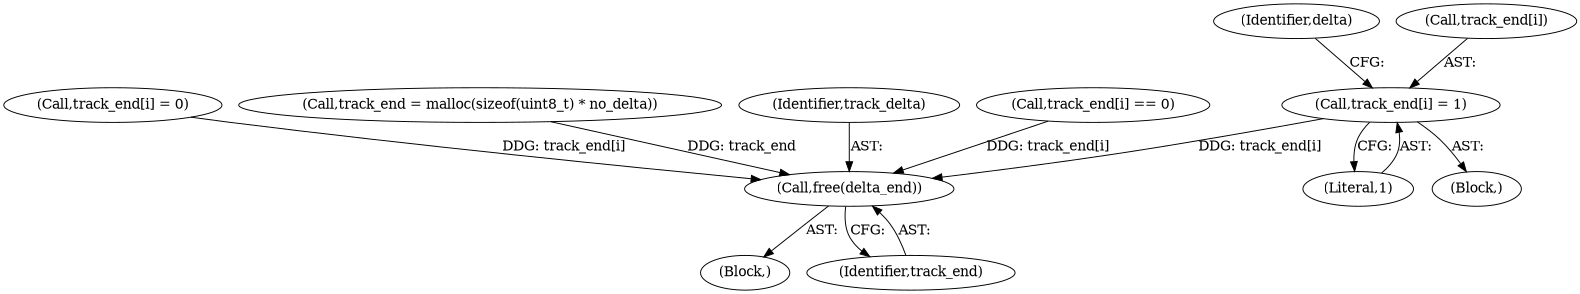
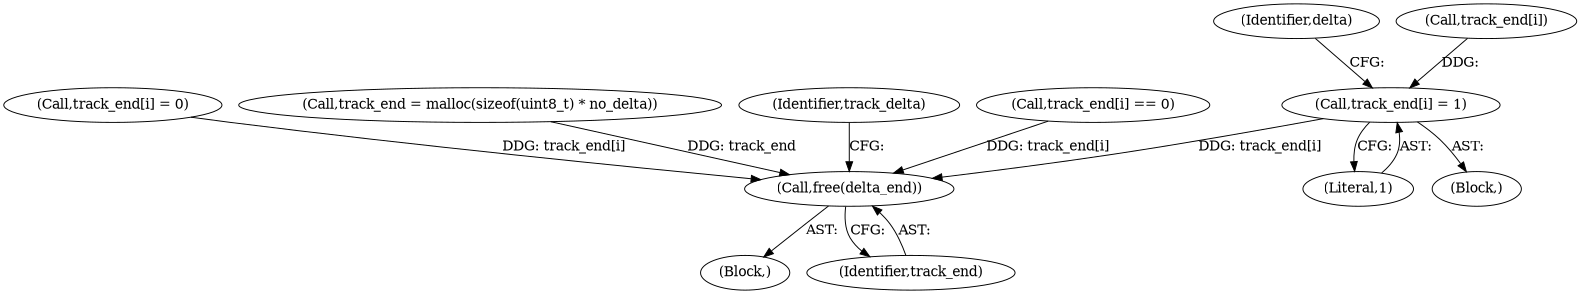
(1462, 63) -> (1462, 63)
(869, 147) -> (869, 147)
